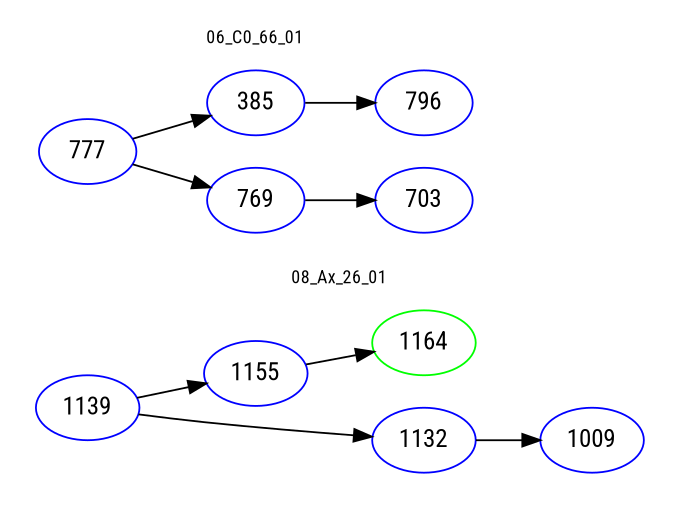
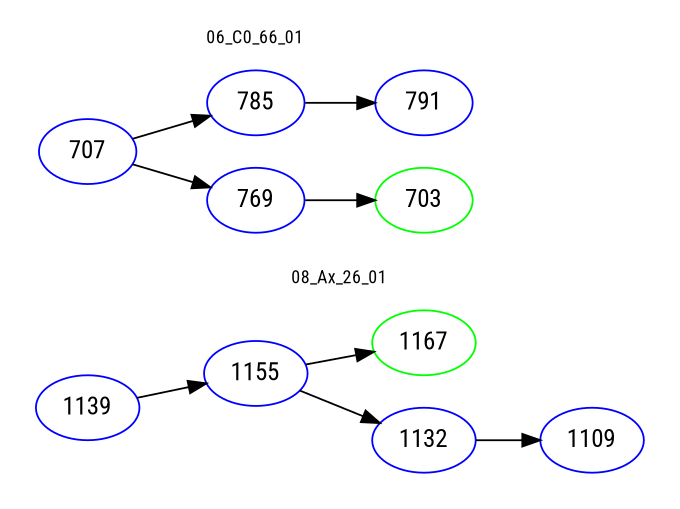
(256, 103) -> (256, 103)
(424, 103) -> (424, 103)
(88, 152) -> (88, 152)
(424, 200) -> (424, 200)
(424, 343) -> (424, 343)
(246, 426) -> (332, 403)
(592, 440) -> (592, 440)
